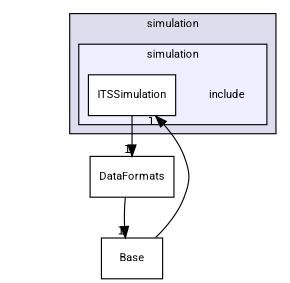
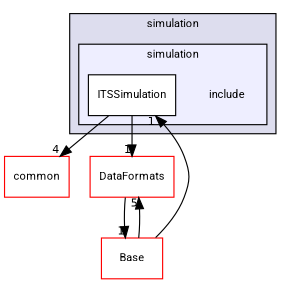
none -> (37, 177)
(132, 177) -> (132, 177)
none -> (140, 223)
(132, 258) -> (132, 258)
